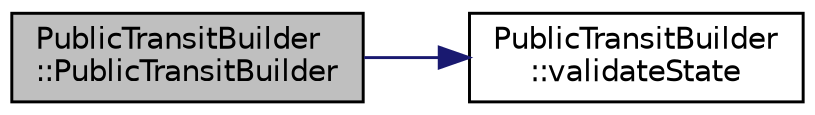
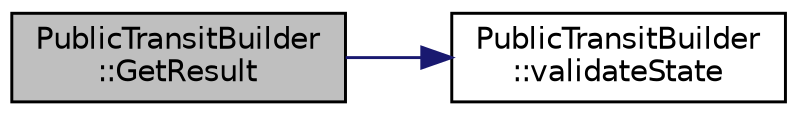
(188, 58) -> (179, 58)
